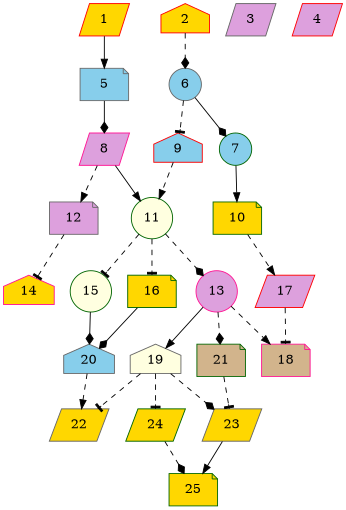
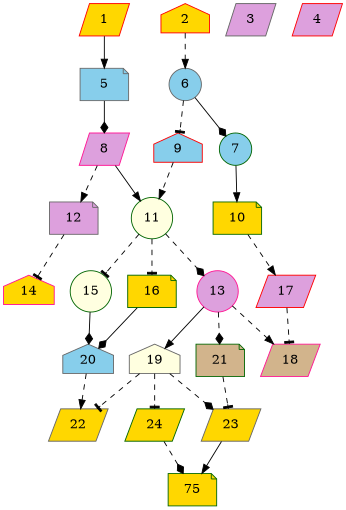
(185, 45) -> (185, 46)
(286, 360) -> (290, 360)
(193, 490) -> (192, 490)
